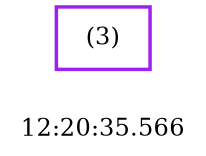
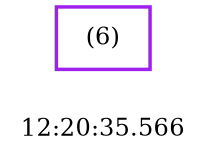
(103, 38) -> (103, 38)
